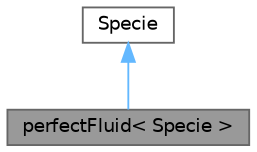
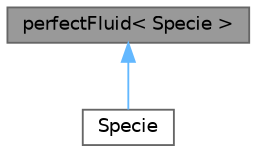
(128, 86) -> (128, 86)
